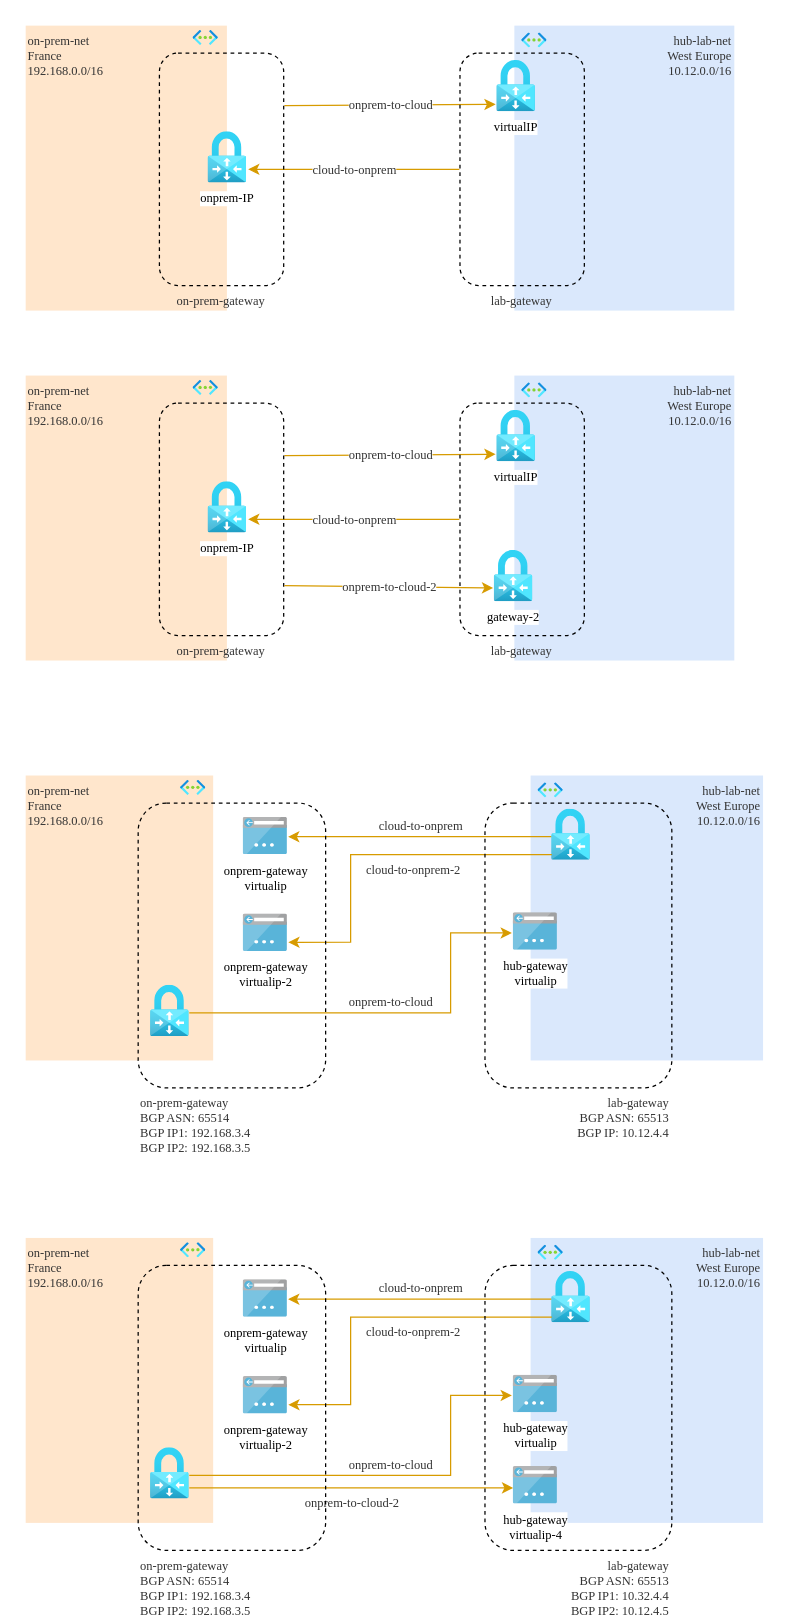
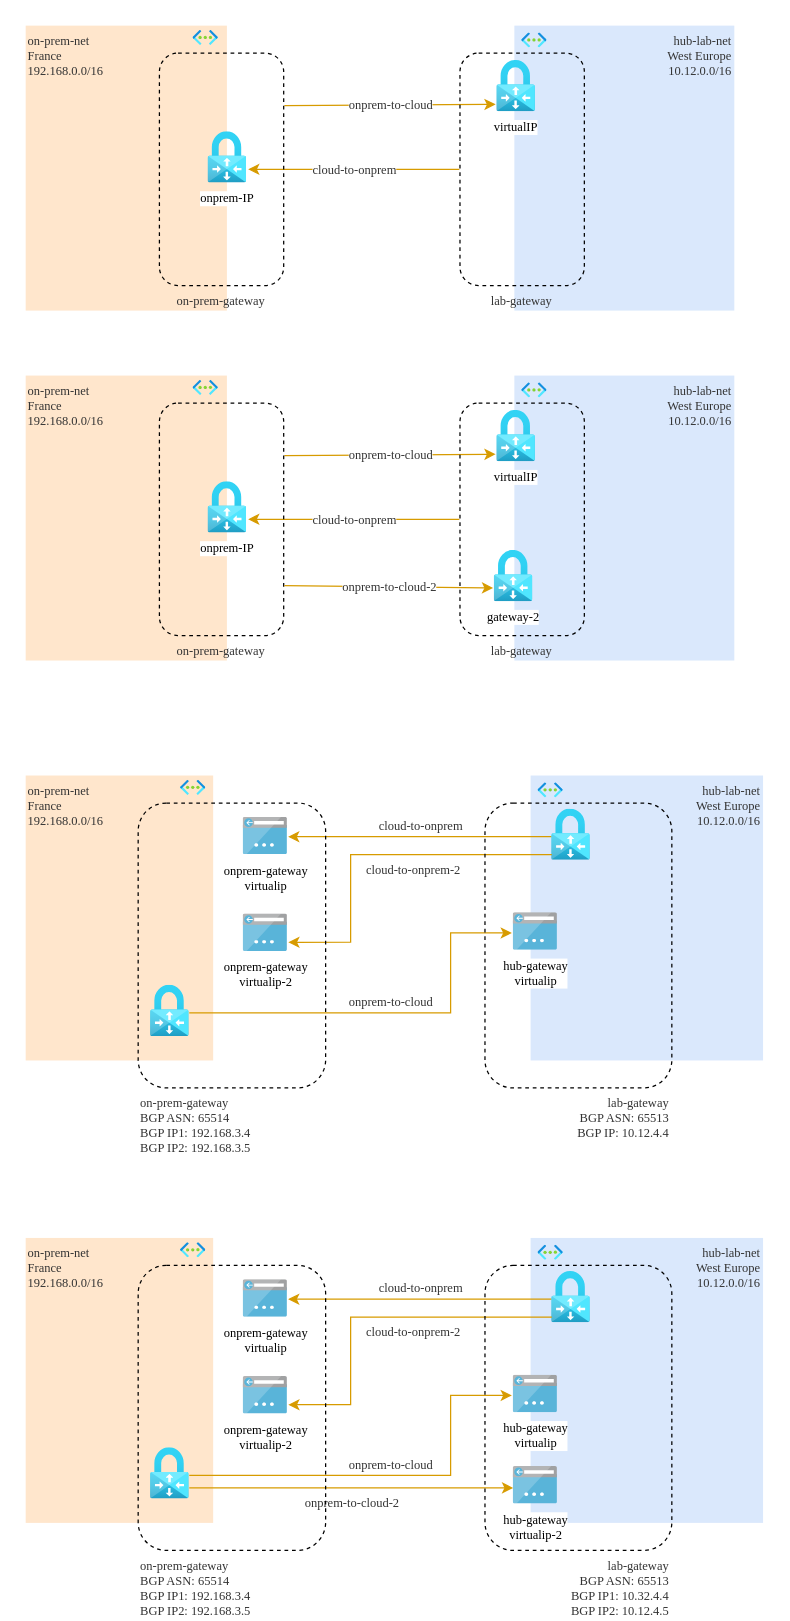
(536, 1528) -> (536, 1528)
